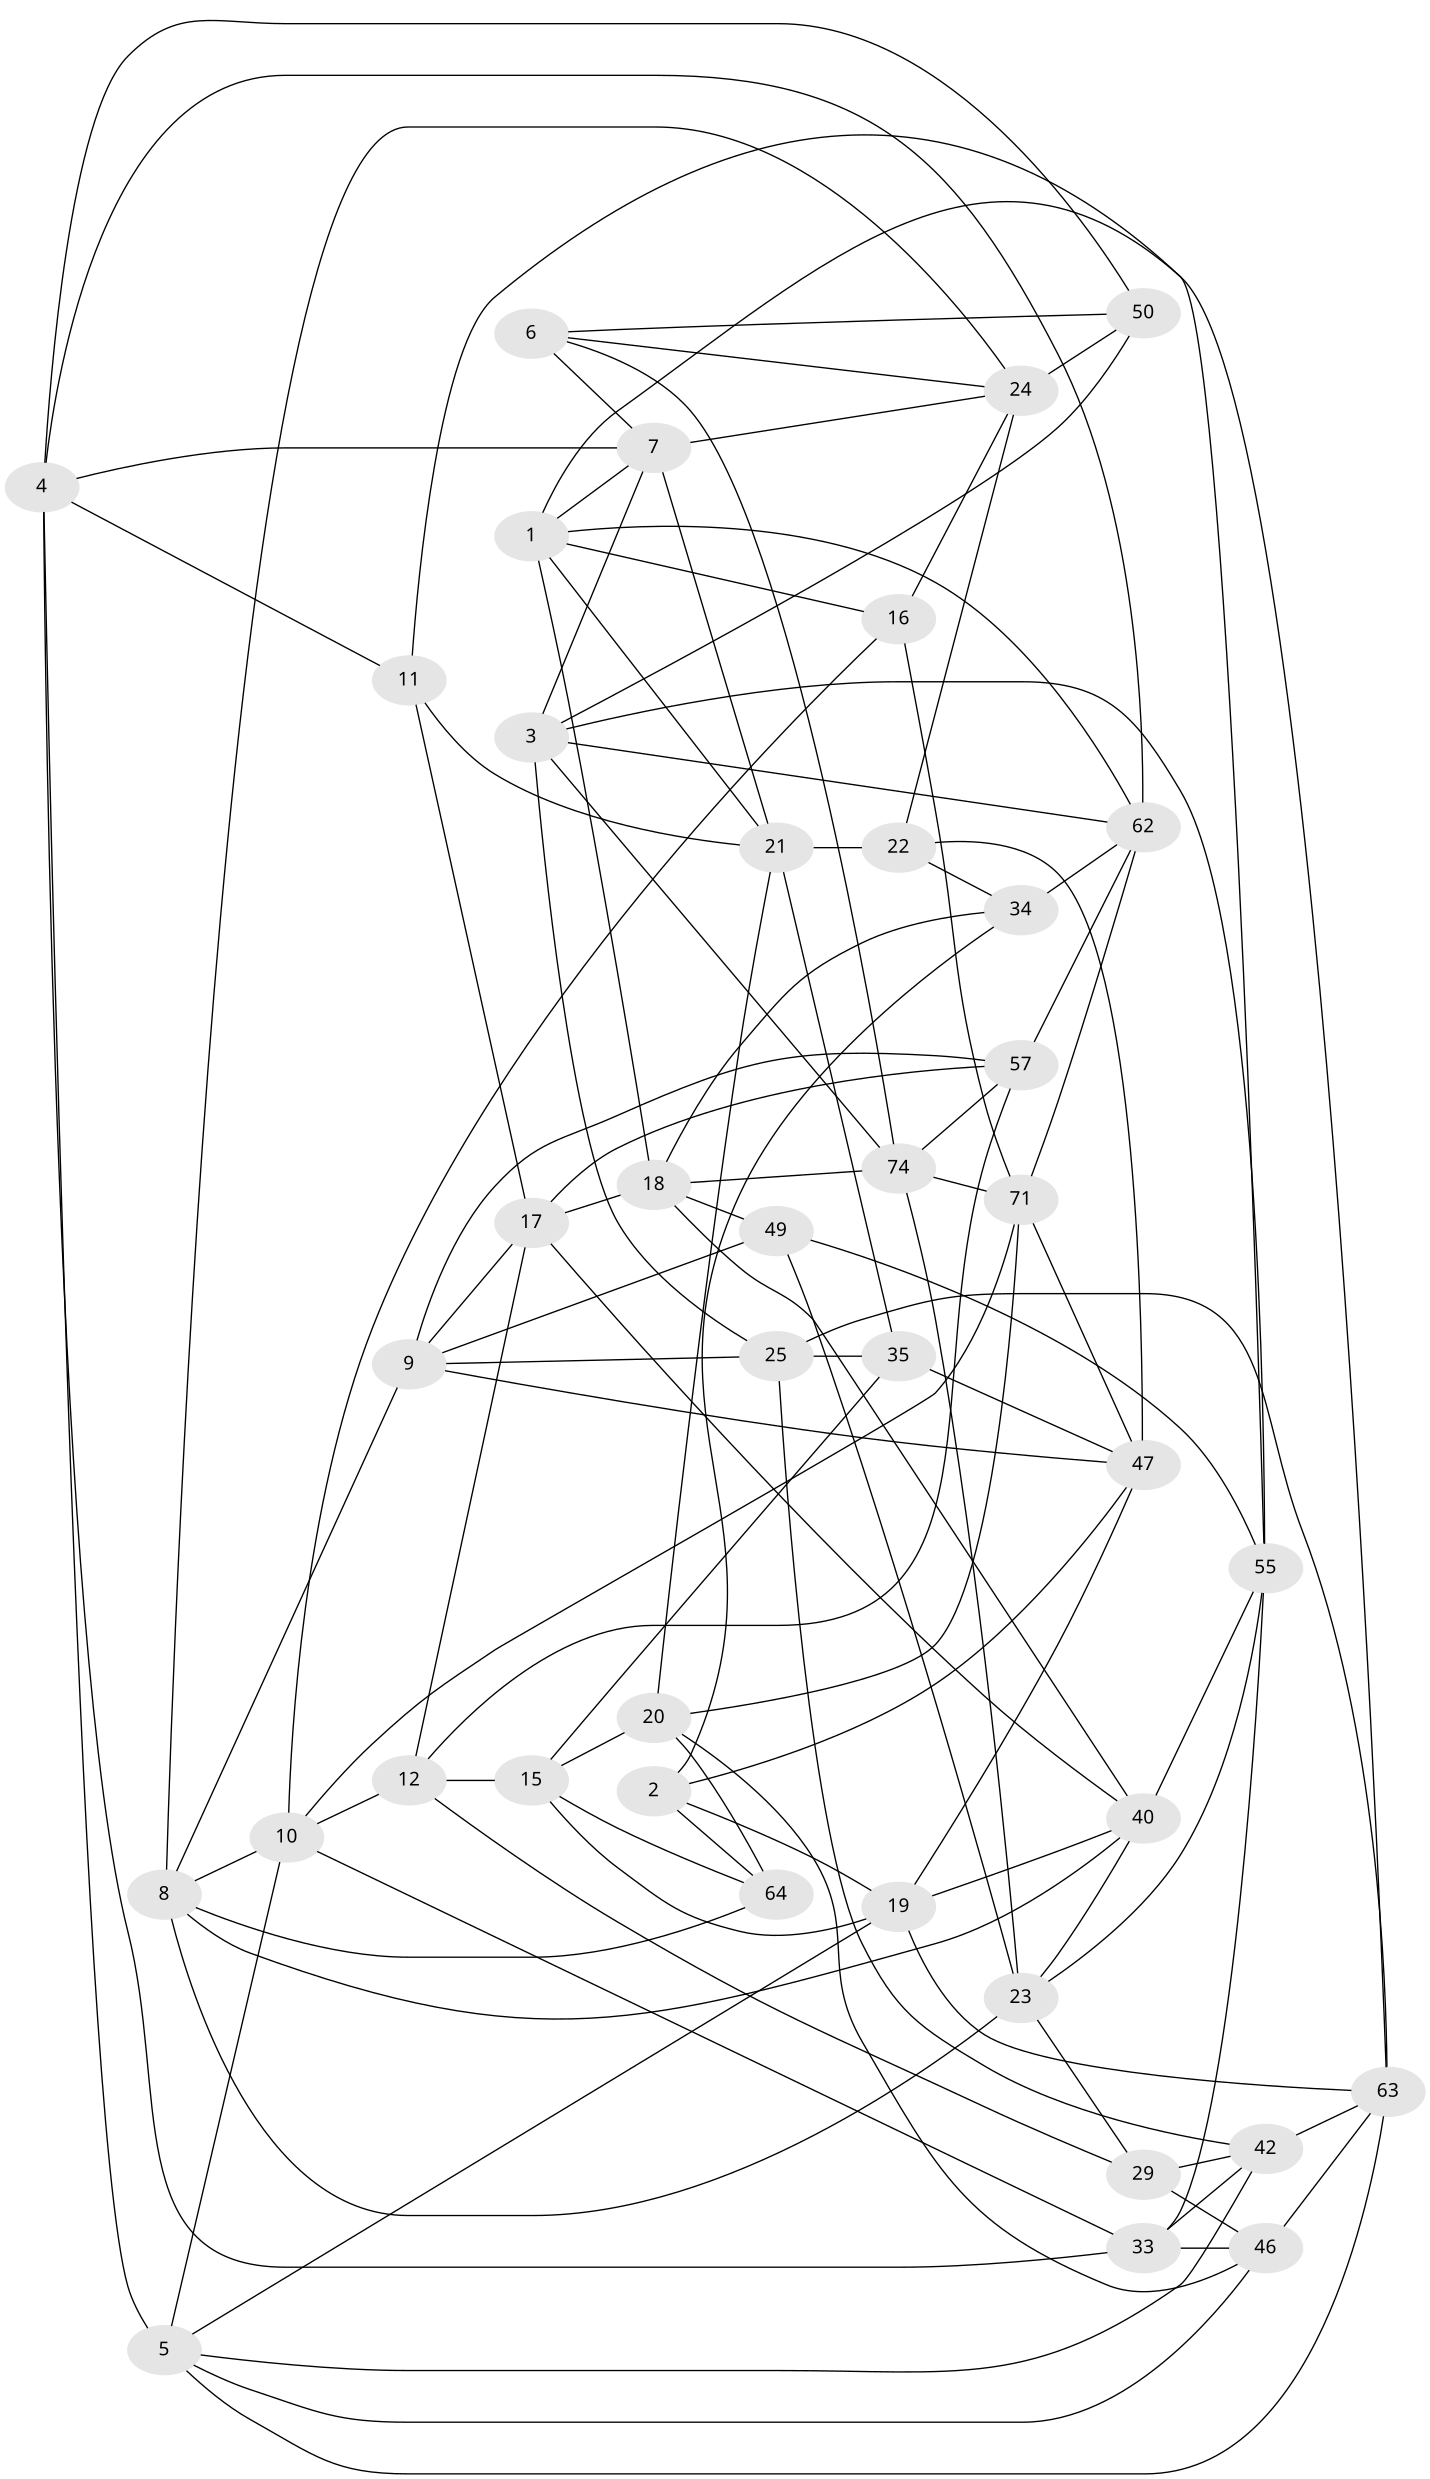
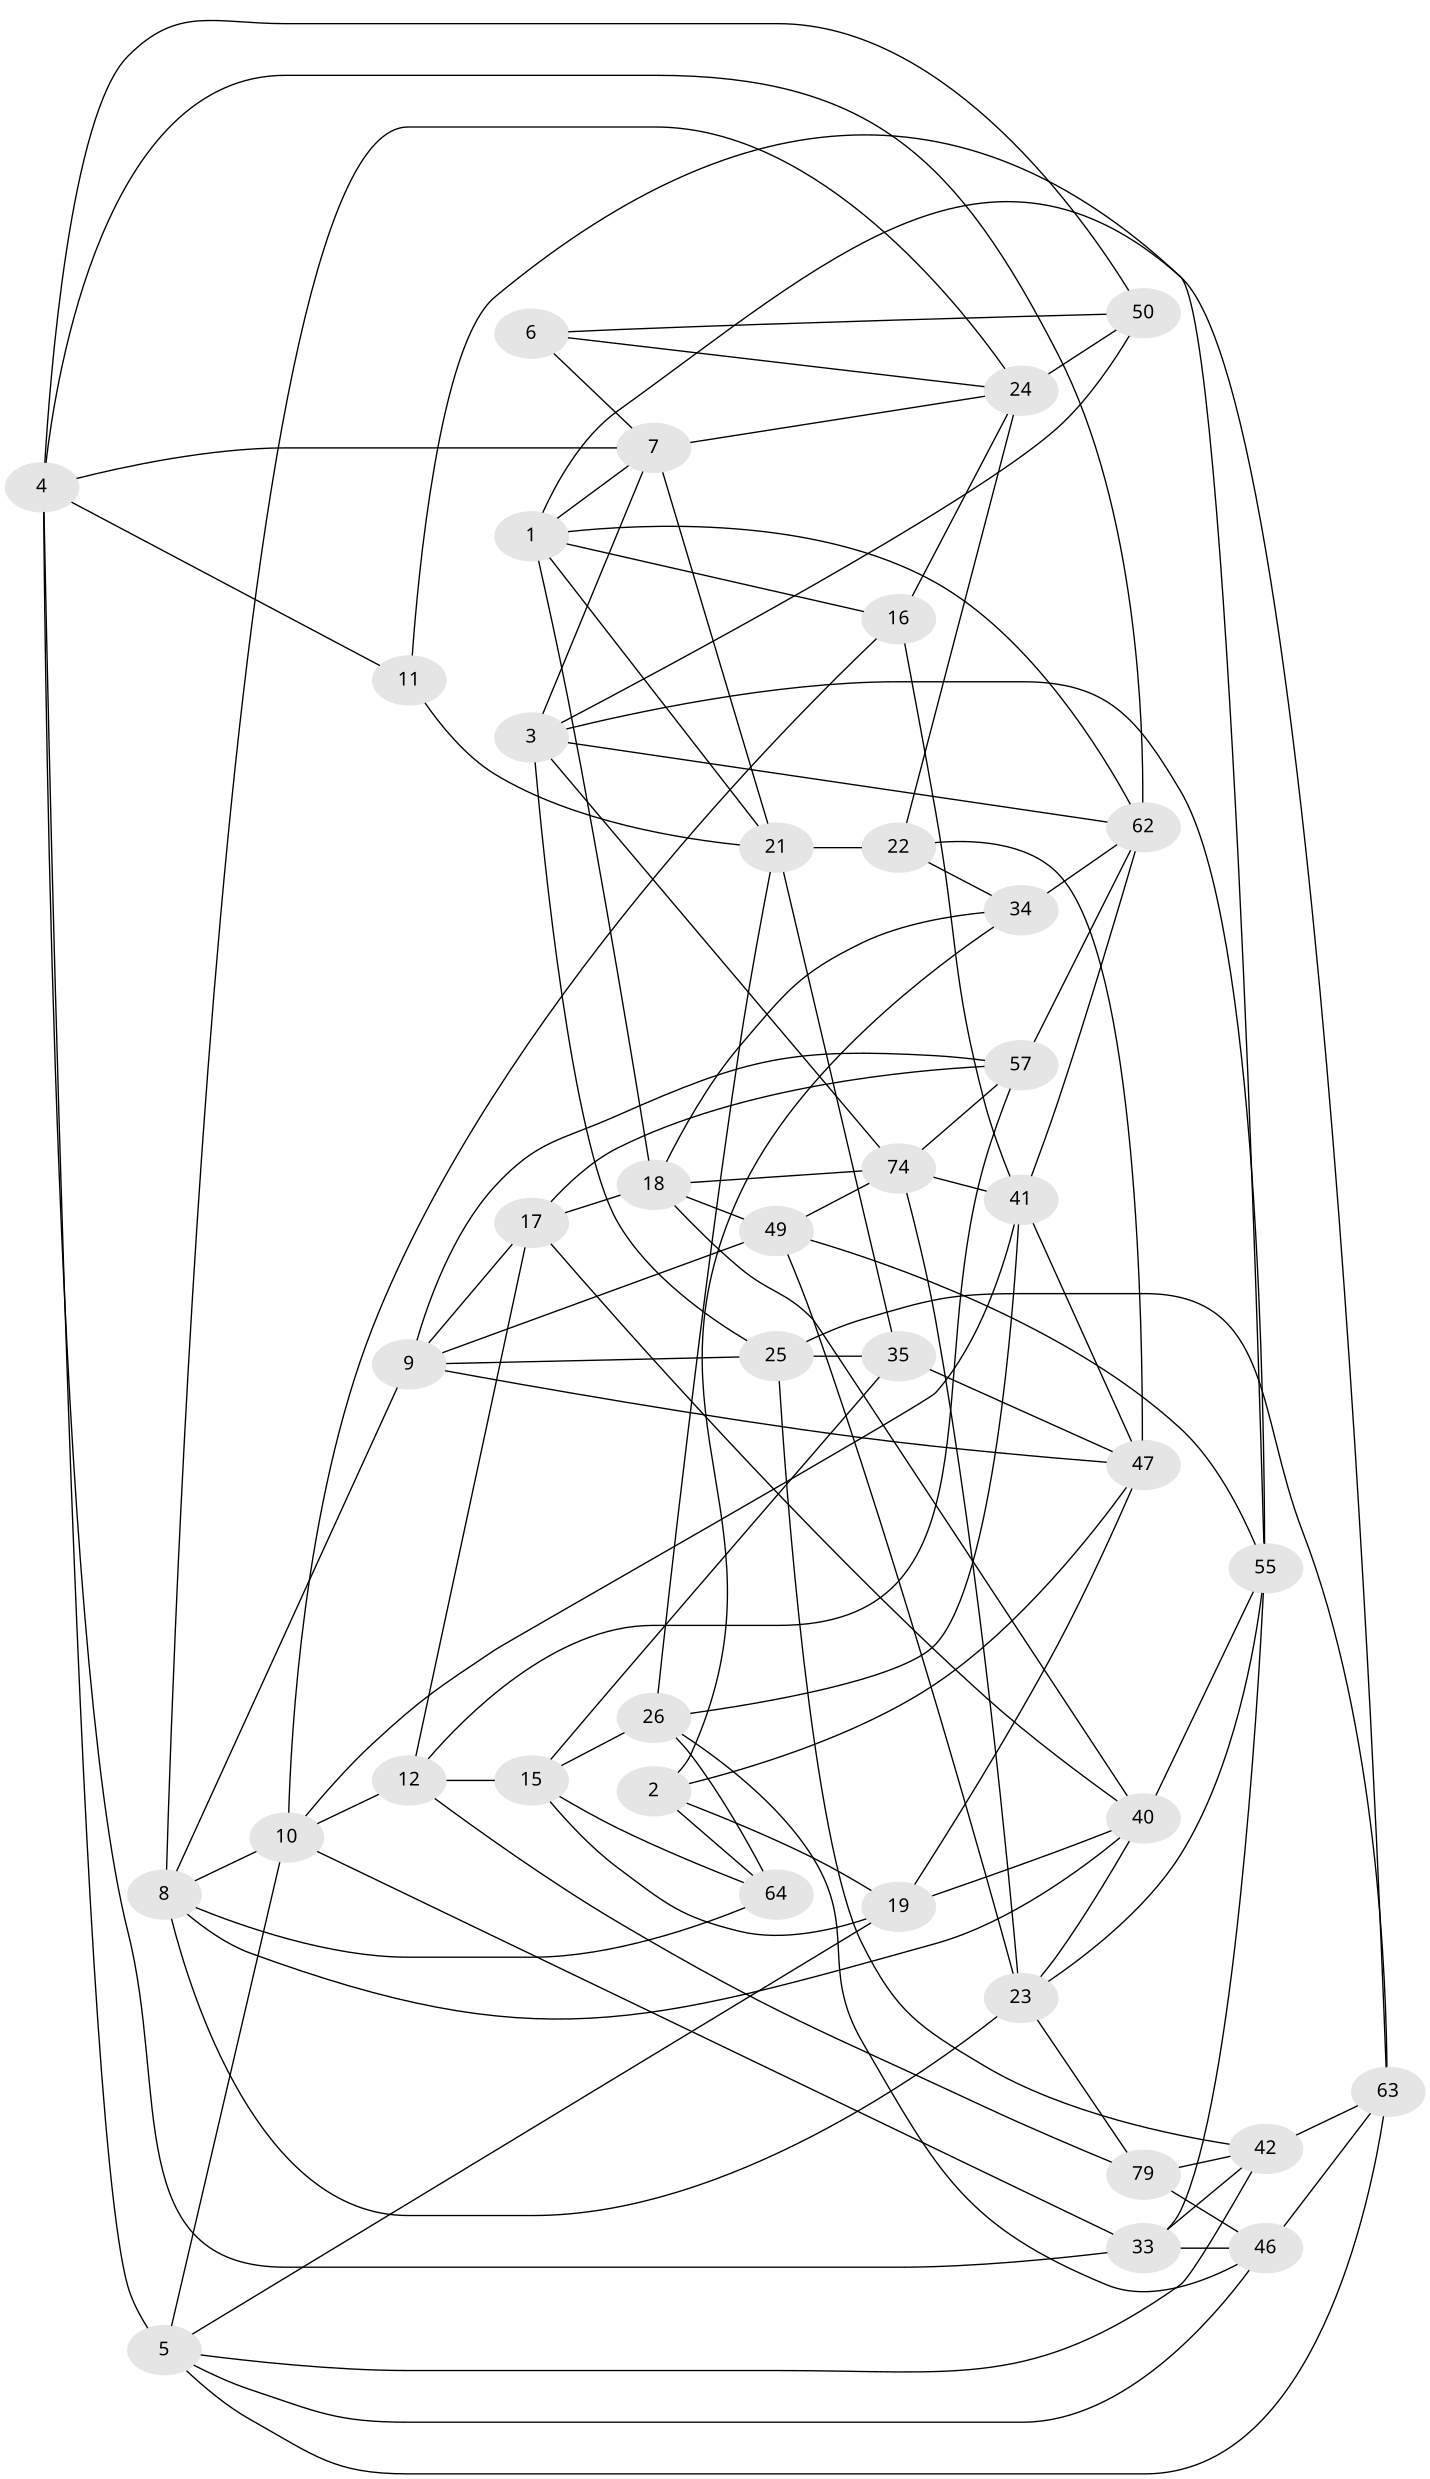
(803, 699) -> (838, 1200)
(470, 952) -> none
(1021, 1200) -> (1021, 1200)
(654, 1718) -> (654, 1718)
(1101, 2068) -> none
(1144, 2175) -> (1144, 2175)
